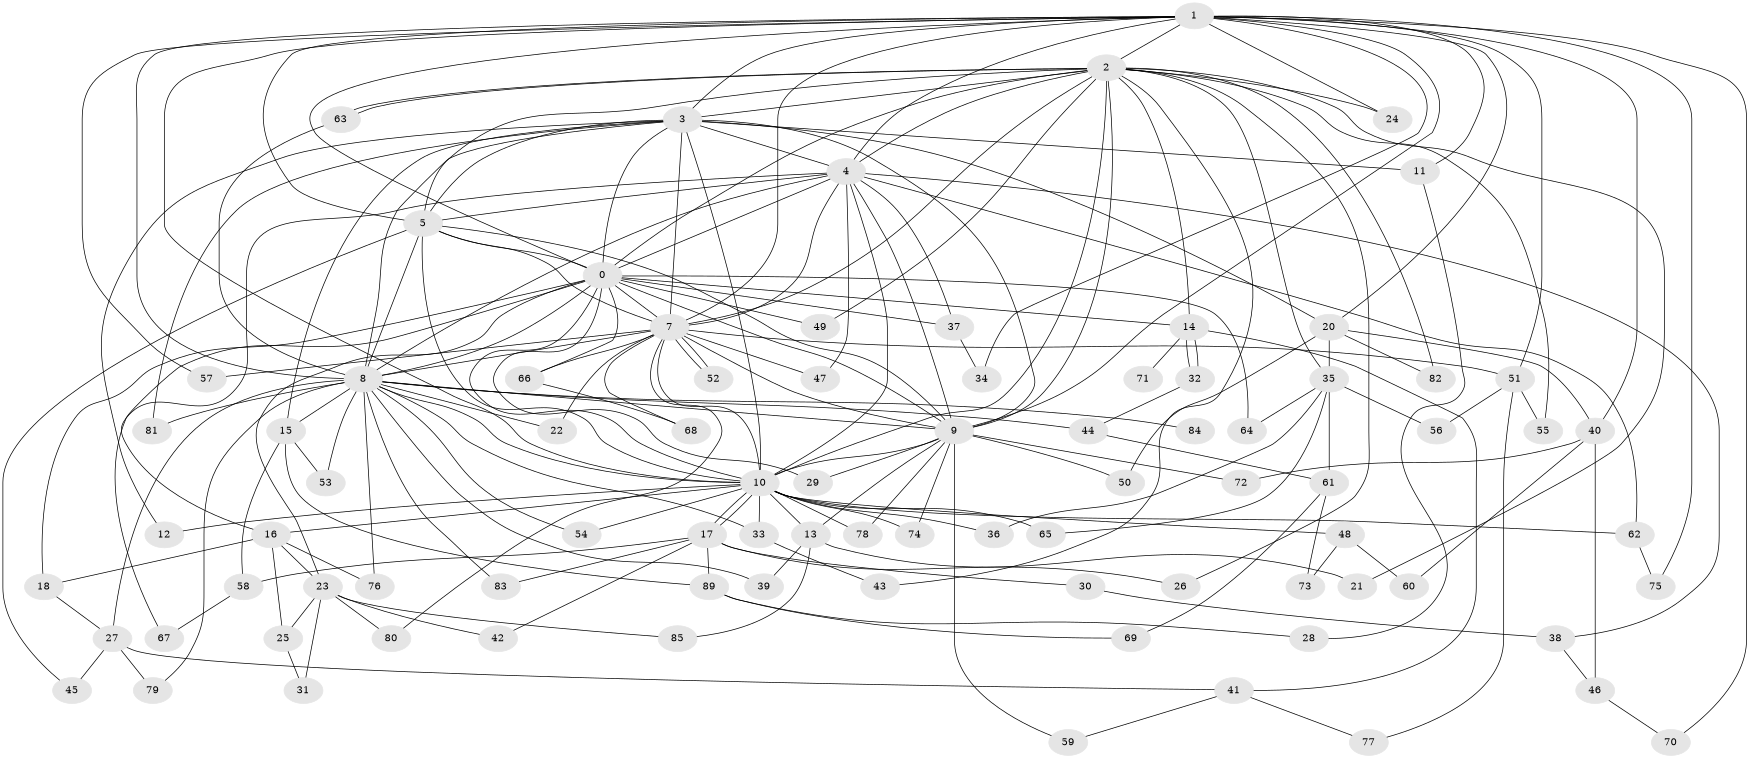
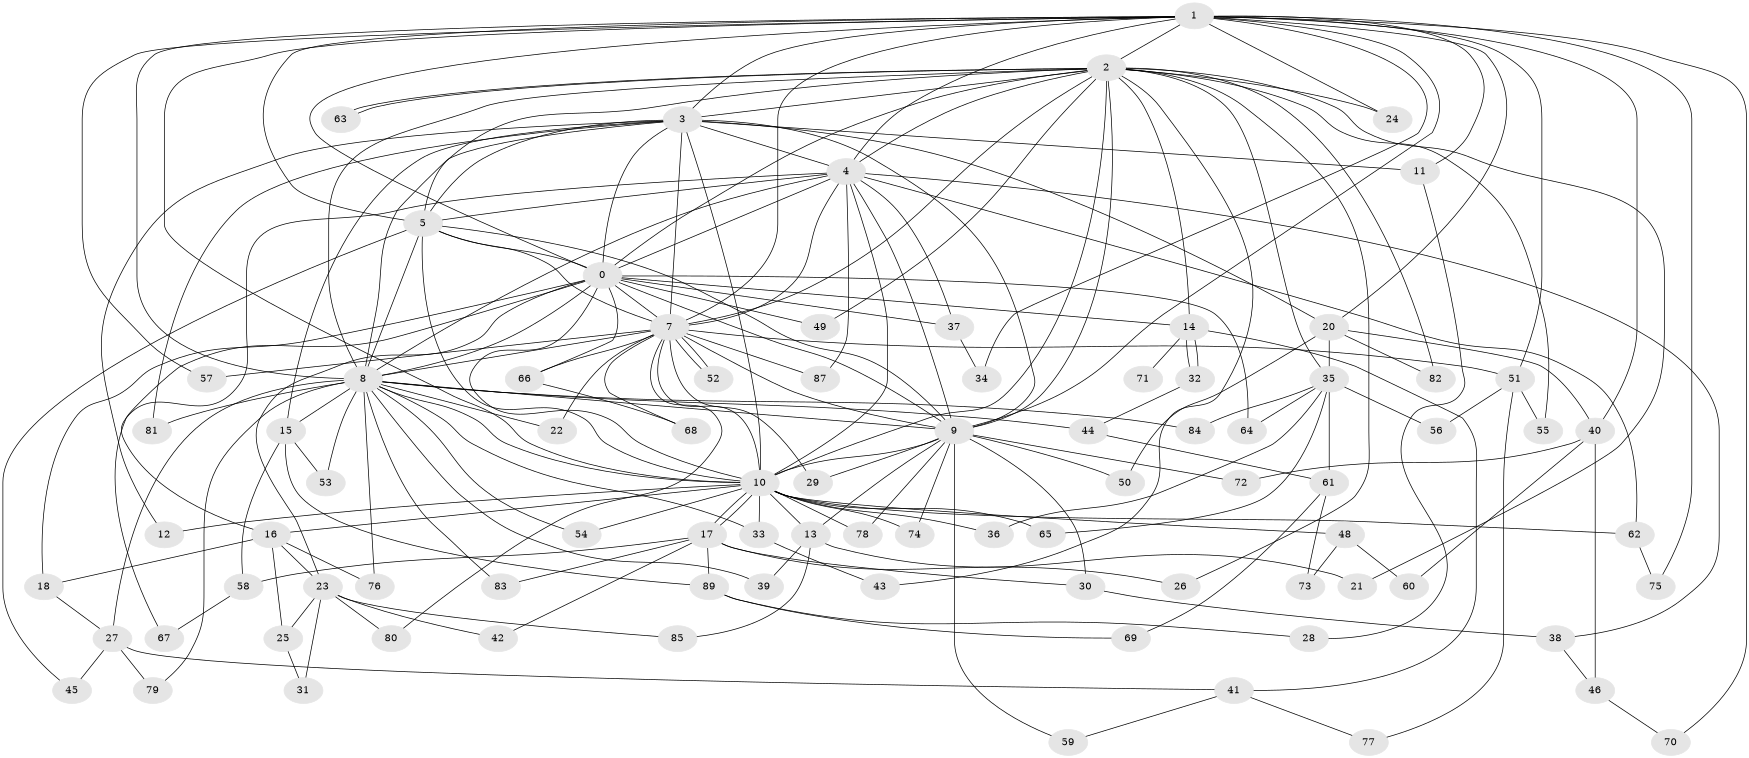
(219, 259) -> (604, 91)
(820, 379) -> (820, 379)
none -> (1262, 404)
(602, 410) -> (692, 396)
none -> (1047, 492)
